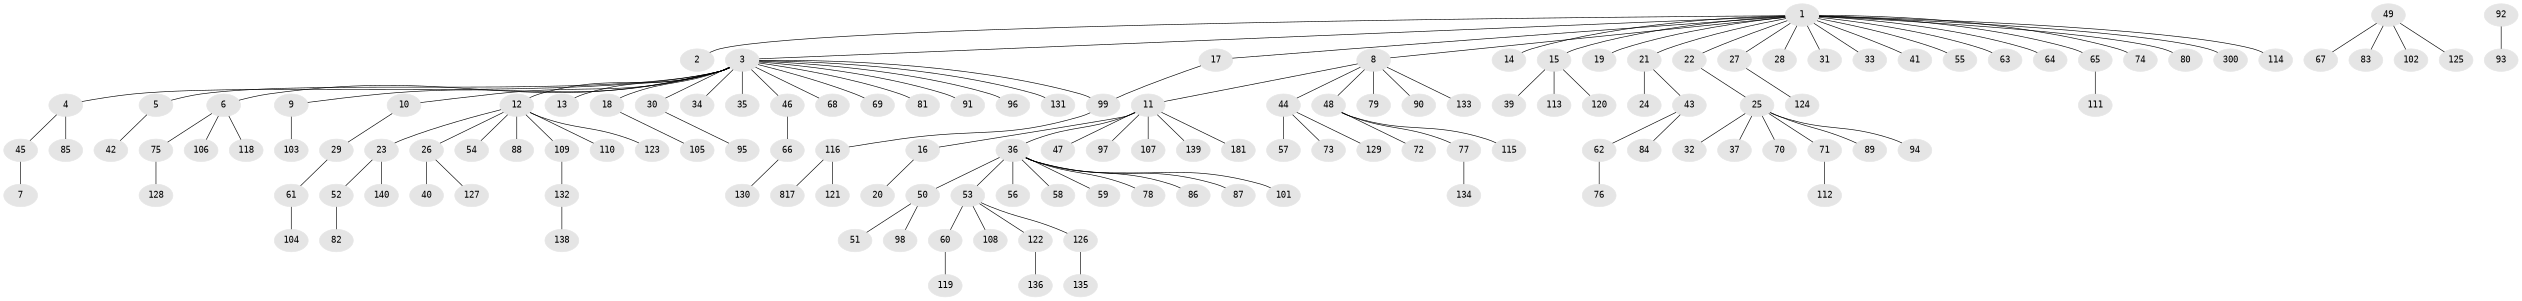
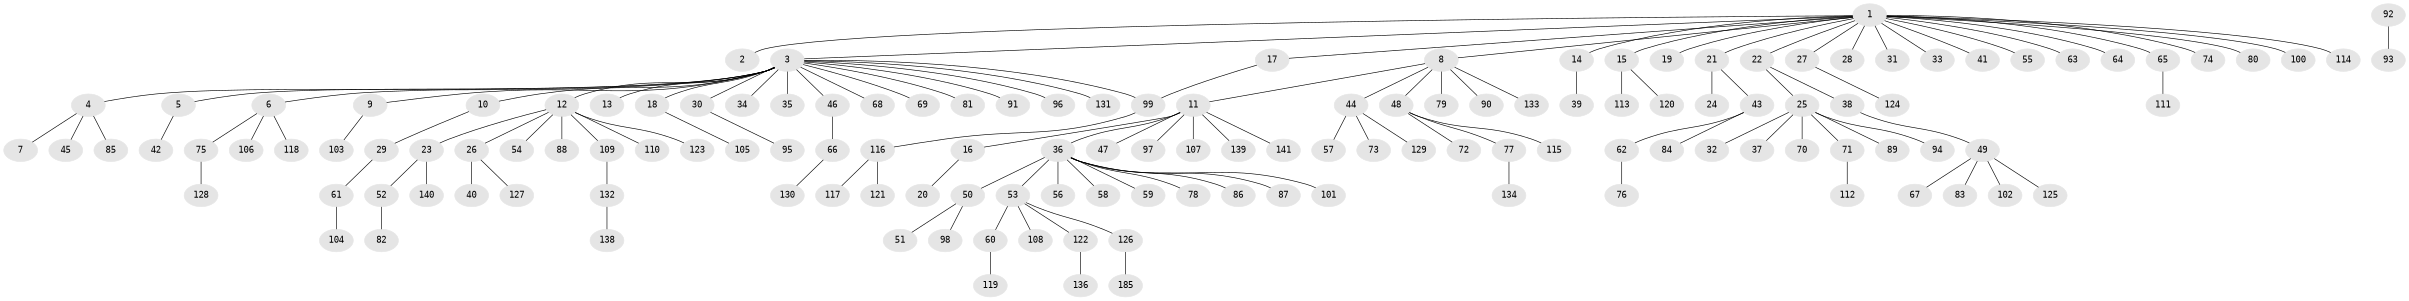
(2231, 60) -> (2298, 60)
(1532, 83) -> (1577, 83)
none -> (1847, 105)
(1238, 150) -> (1283, 150)
(21, 173) -> (54, 128)
(787, 195) -> (832, 195)
(1081, 286) -> (1126, 286)
